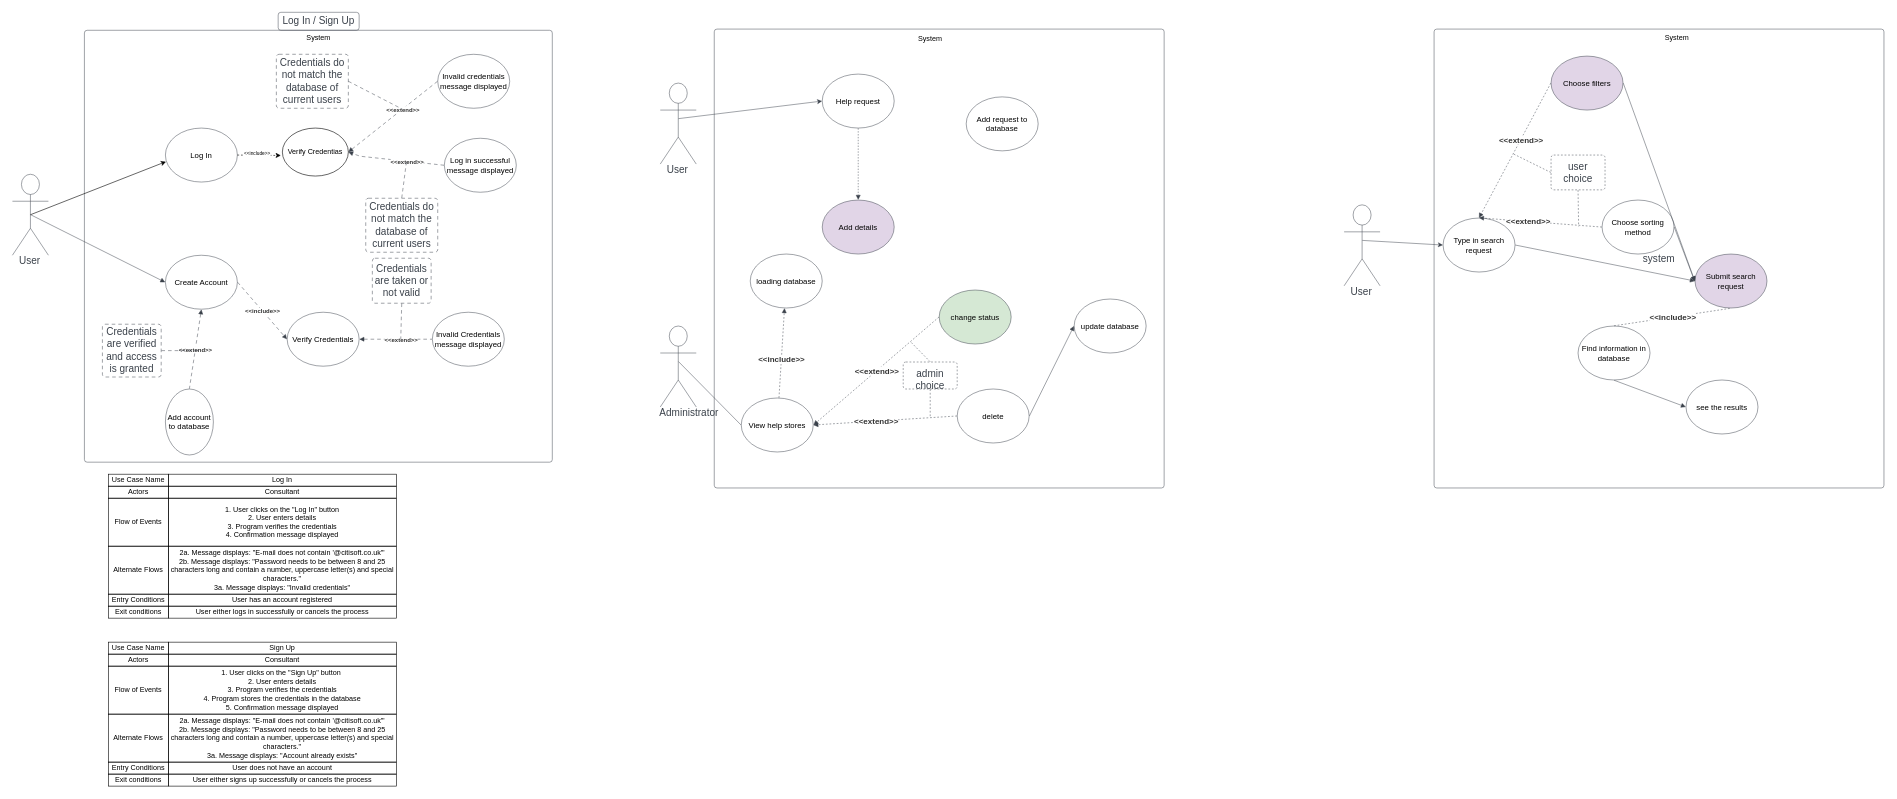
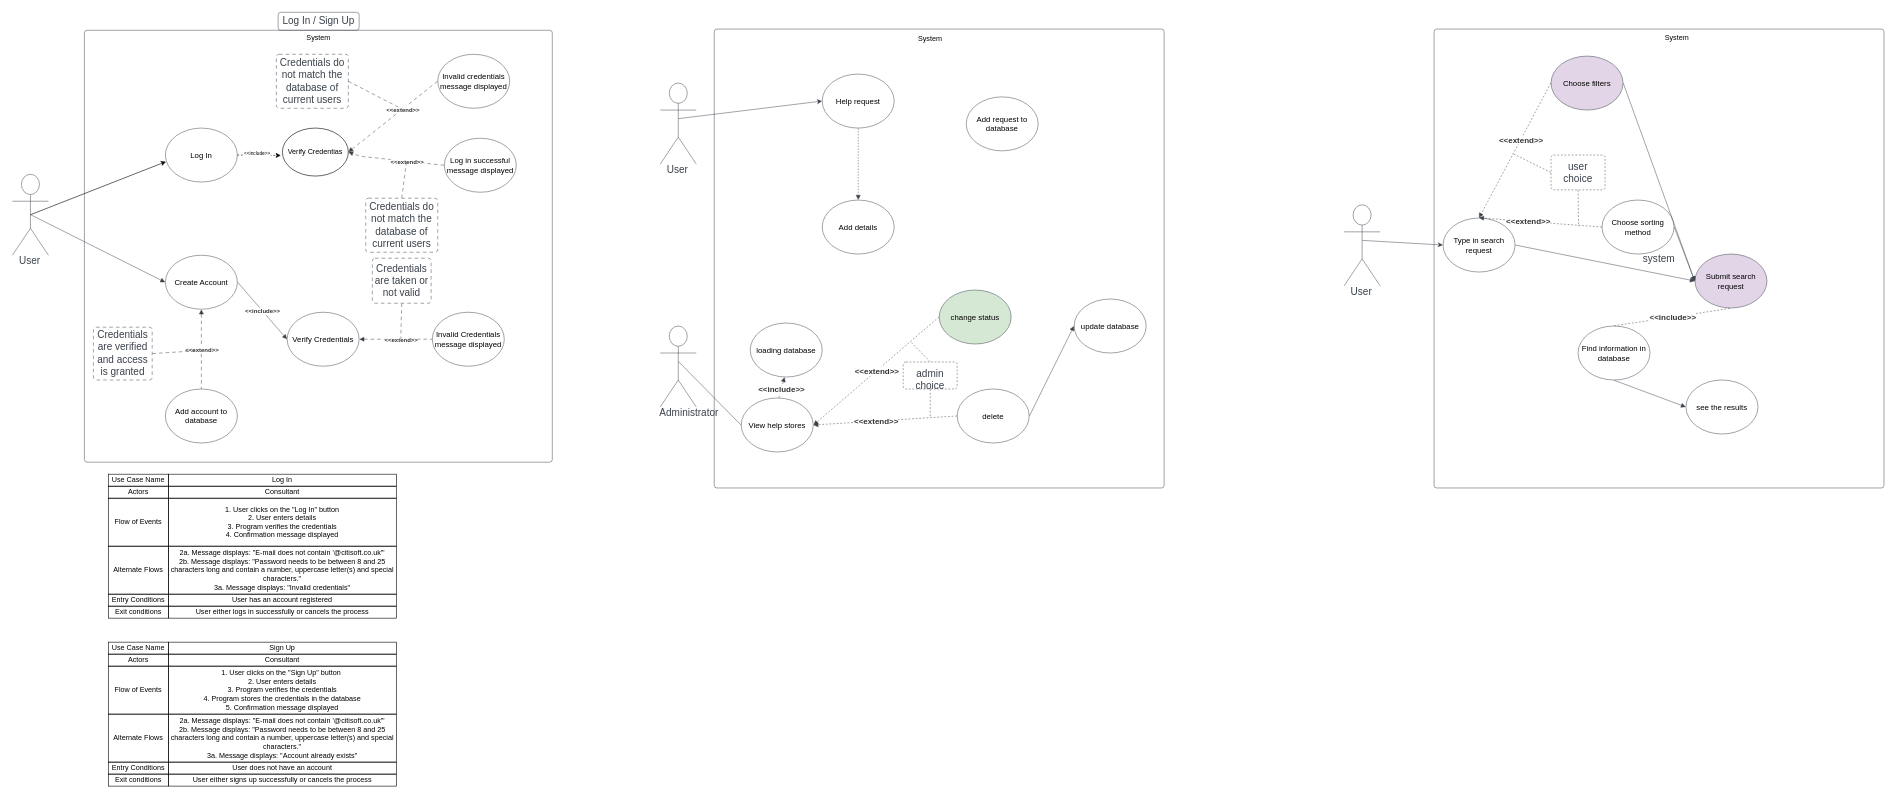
(858, 227) -> (858, 227)
(786, 281) -> (786, 350)
(259, 308) -> (259, 308)
(132, 351) -> (123, 354)
(189, 422) -> (201, 416)
